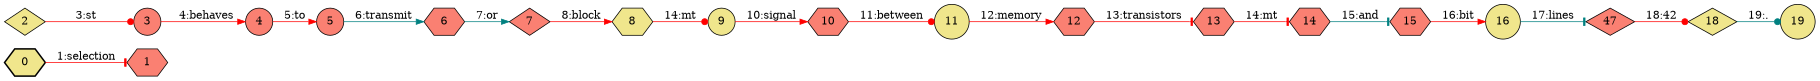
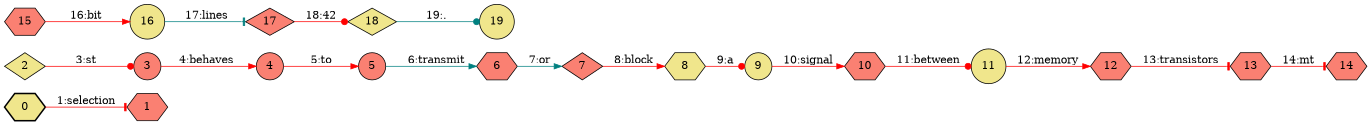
(680, 16) -> (725, 61)
(1358, 22) -> none
(1610, 22) -> (270, 22)
